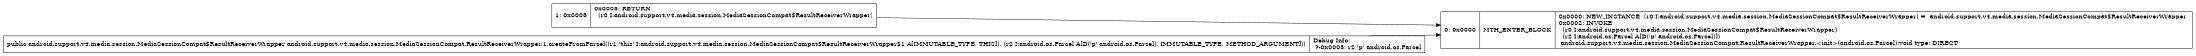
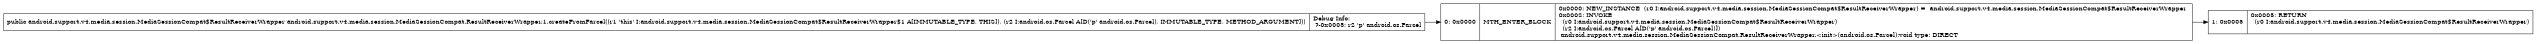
(1157, 21) -> (2198, 22)
